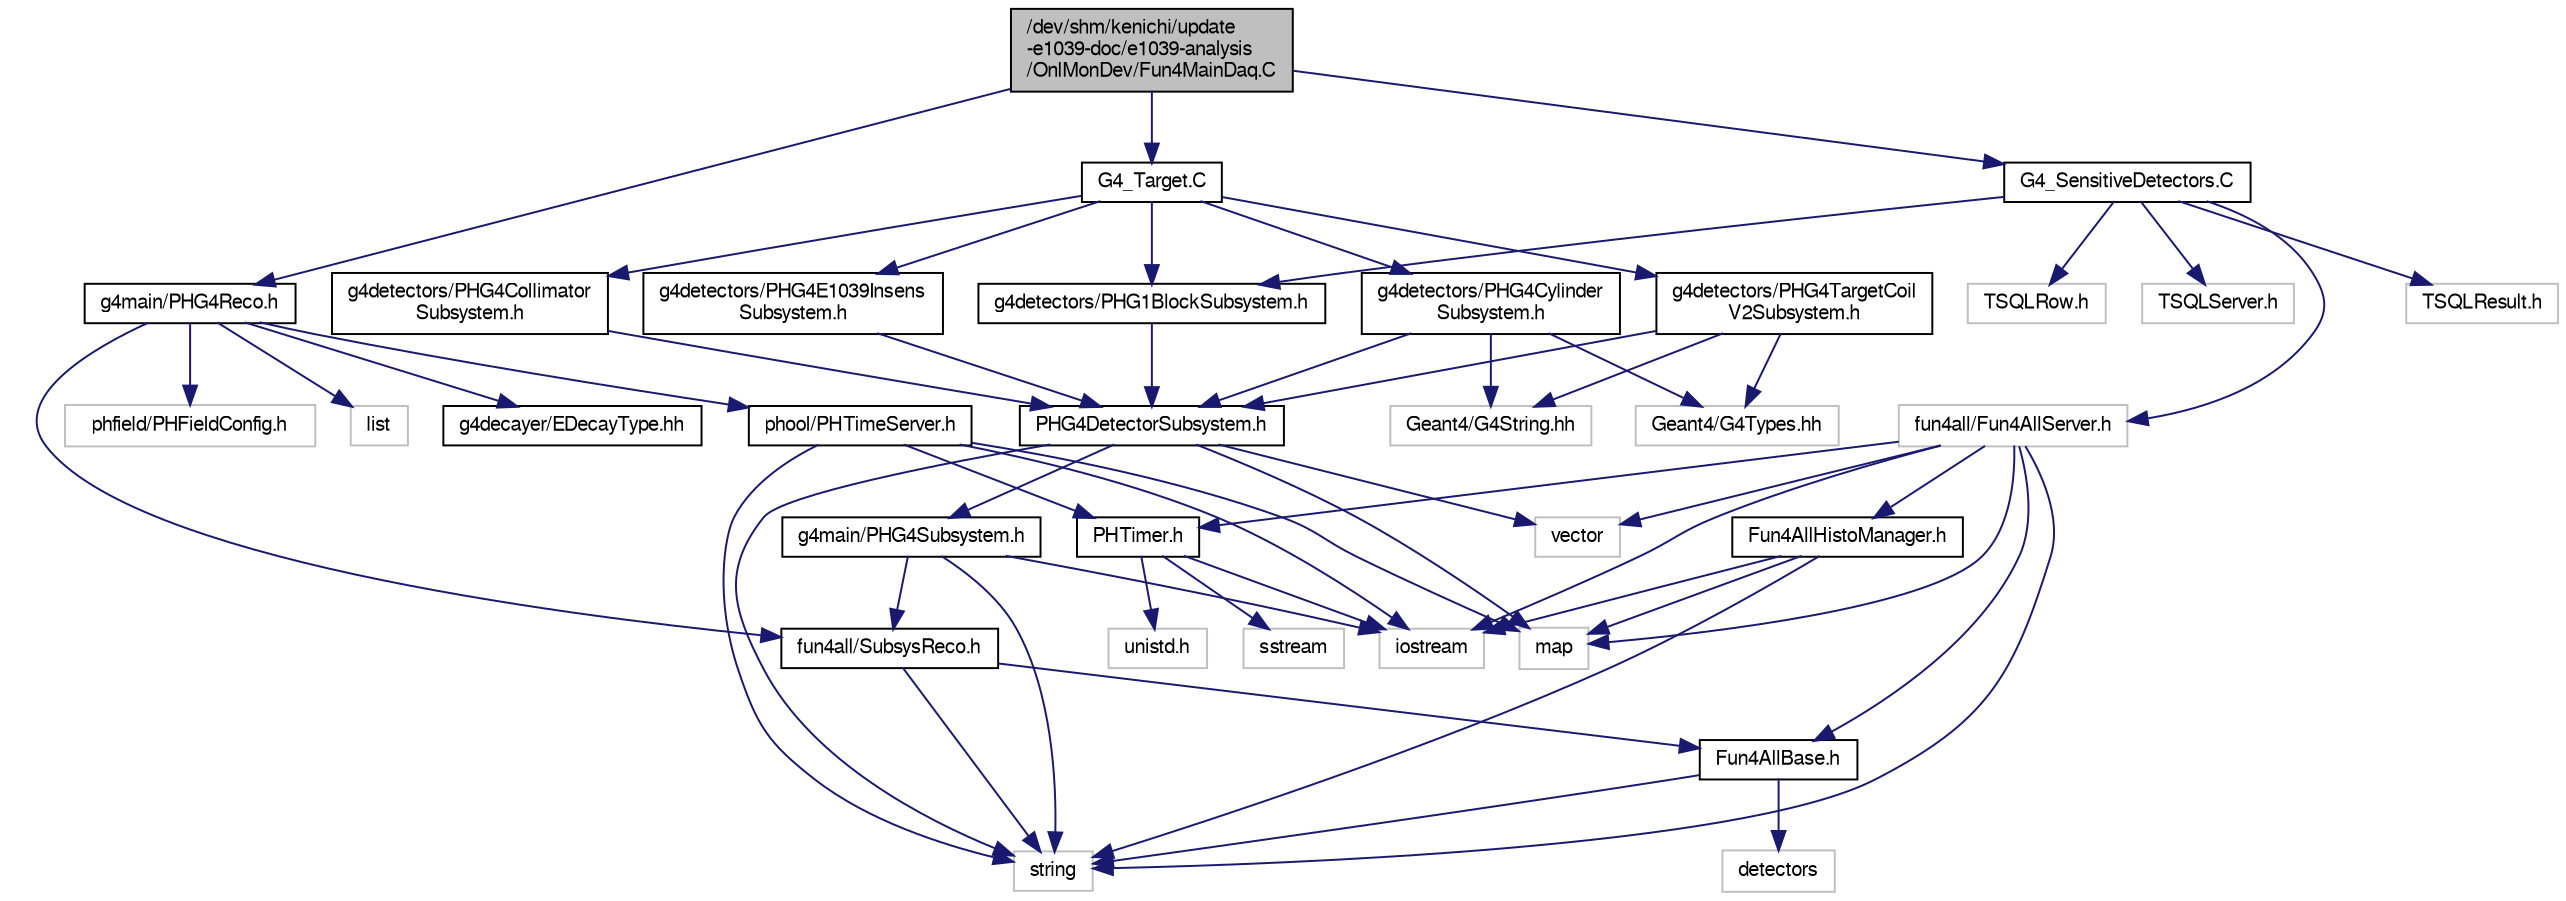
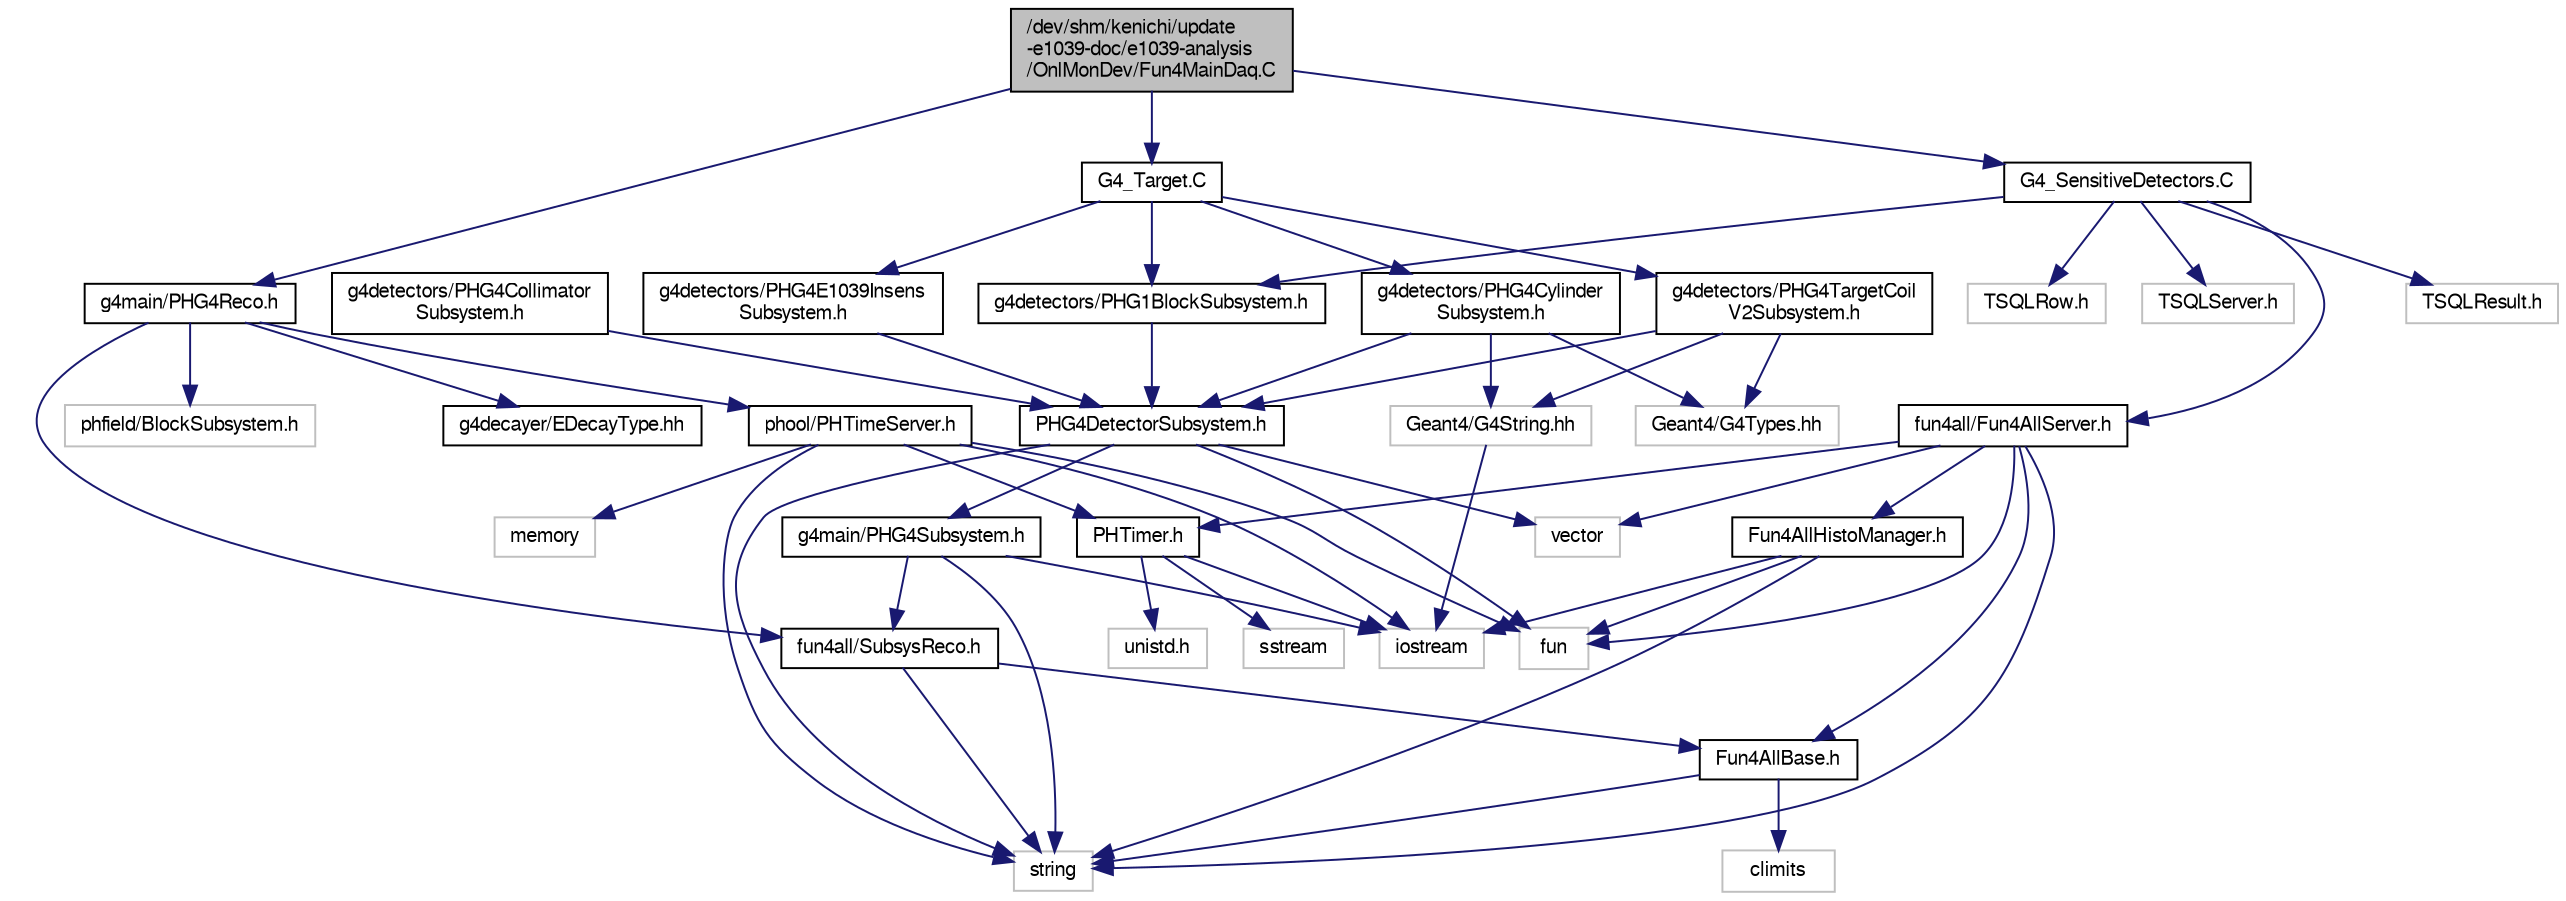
(854, 234) -> none
(190, 426) -> (190, 426)
(379, 426) -> none
(2013, 426) -> (2013, 426)
(1710, 520) -> (1464, 527)
none -> (545, 537)
(1554, 648) -> (1554, 648)
(1779, 871) -> (1779, 871)
